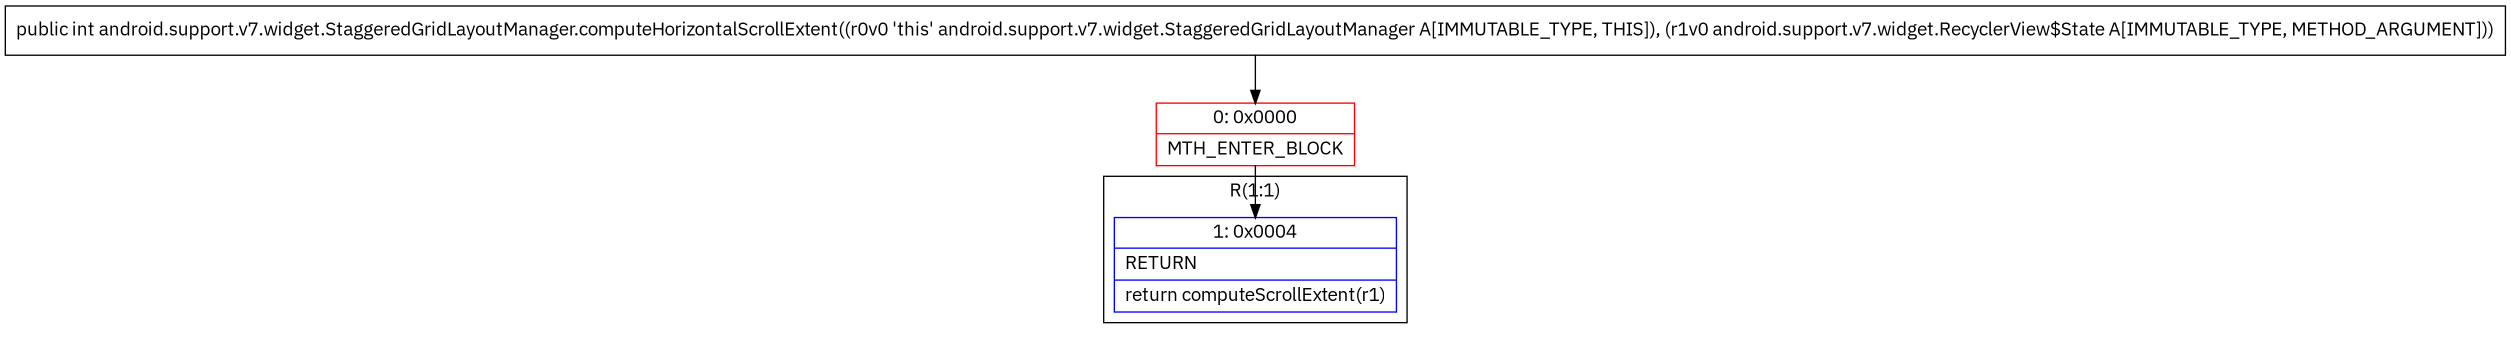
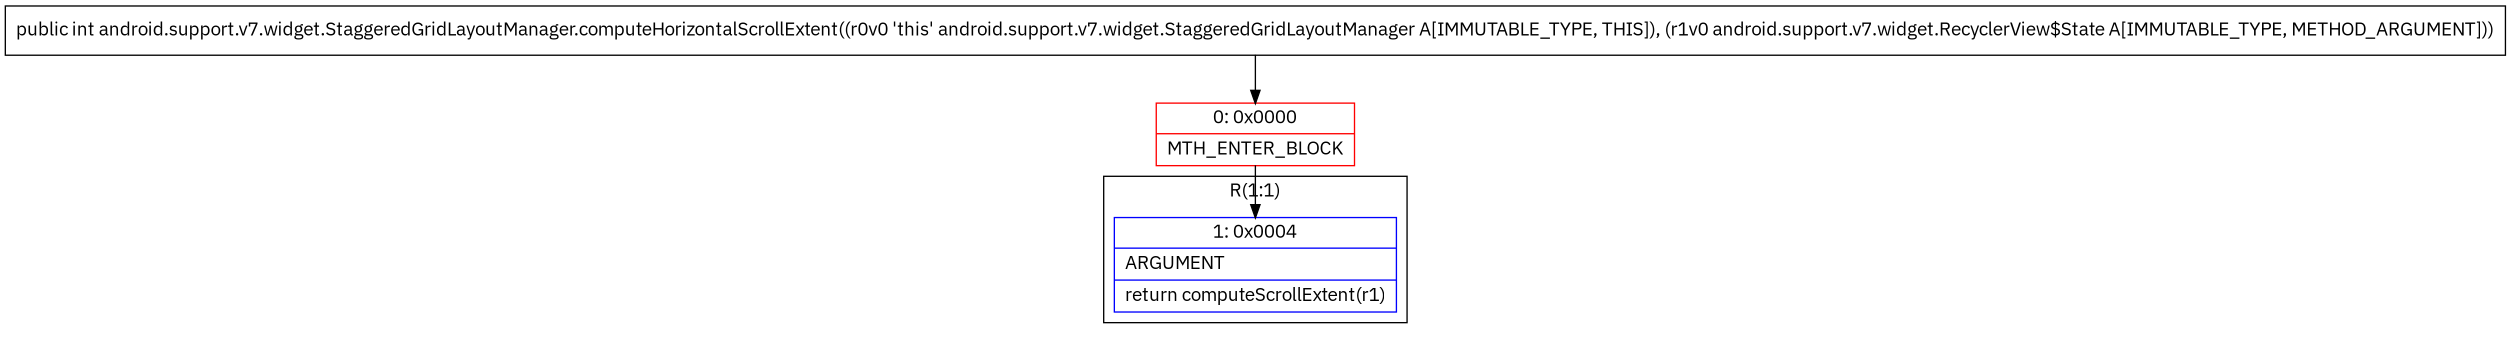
(1162, 263) -> (1176, 263)
